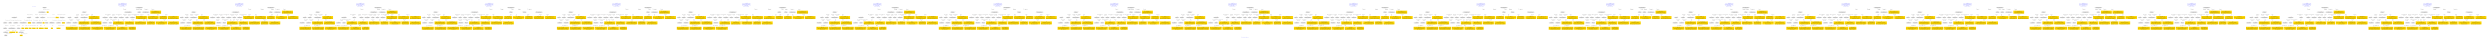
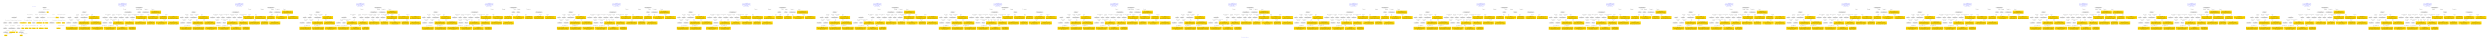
(23, 23) -> (23, 23)
(39, 23) -> (39, 23)
(47, 23) -> (47, 23)
(58, 23) -> (58, 23)
(52, 28) -> none
(6, 35) -> (6, 35)
